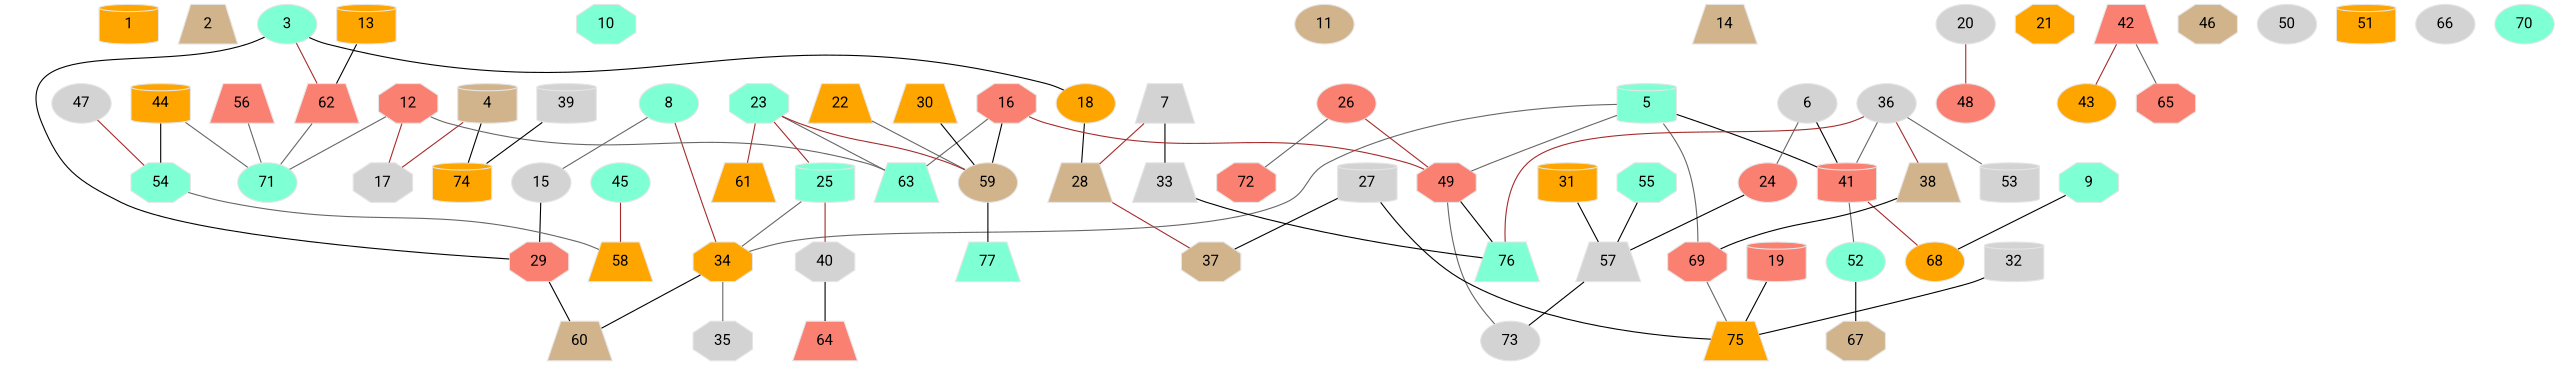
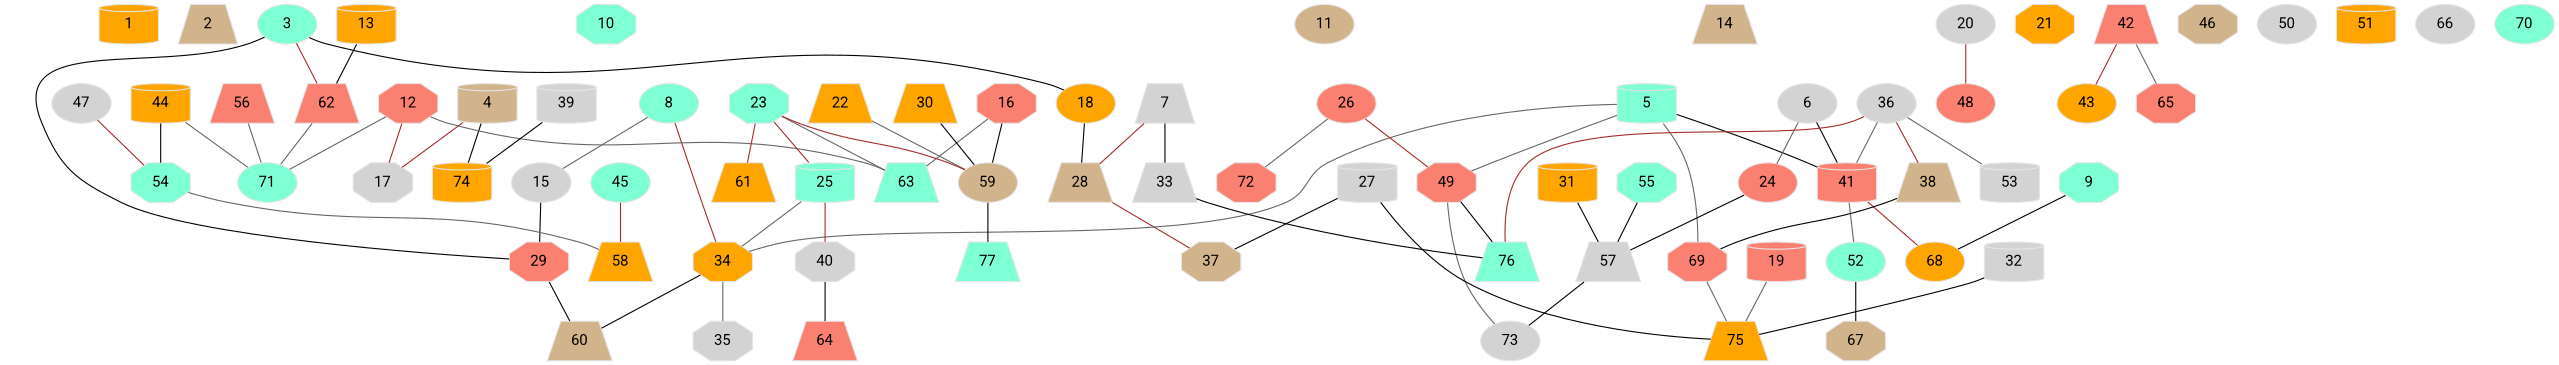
(1227, 143) -> none
(1756, 302) -> (1756, 302)
